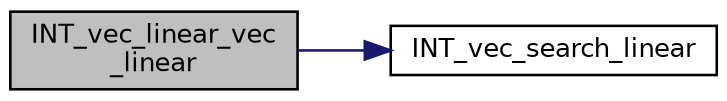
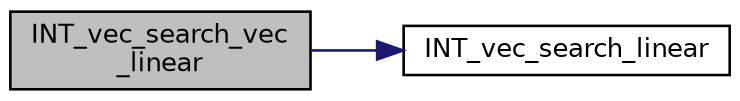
(154, 50) -> (160, 50)
